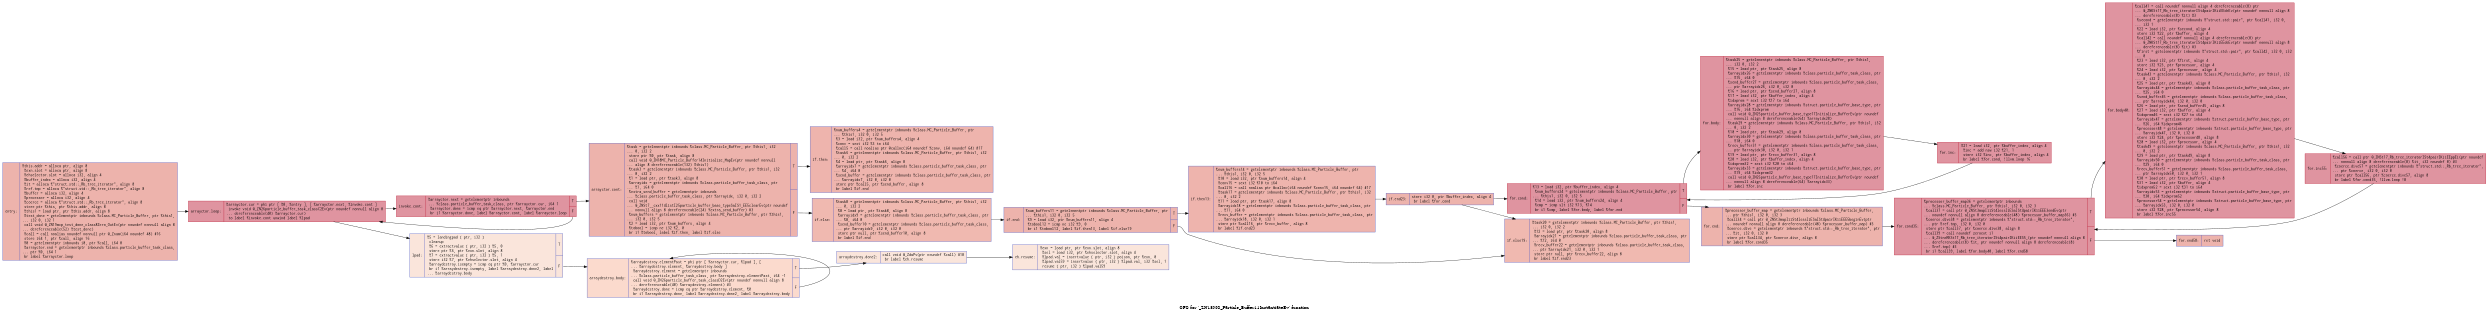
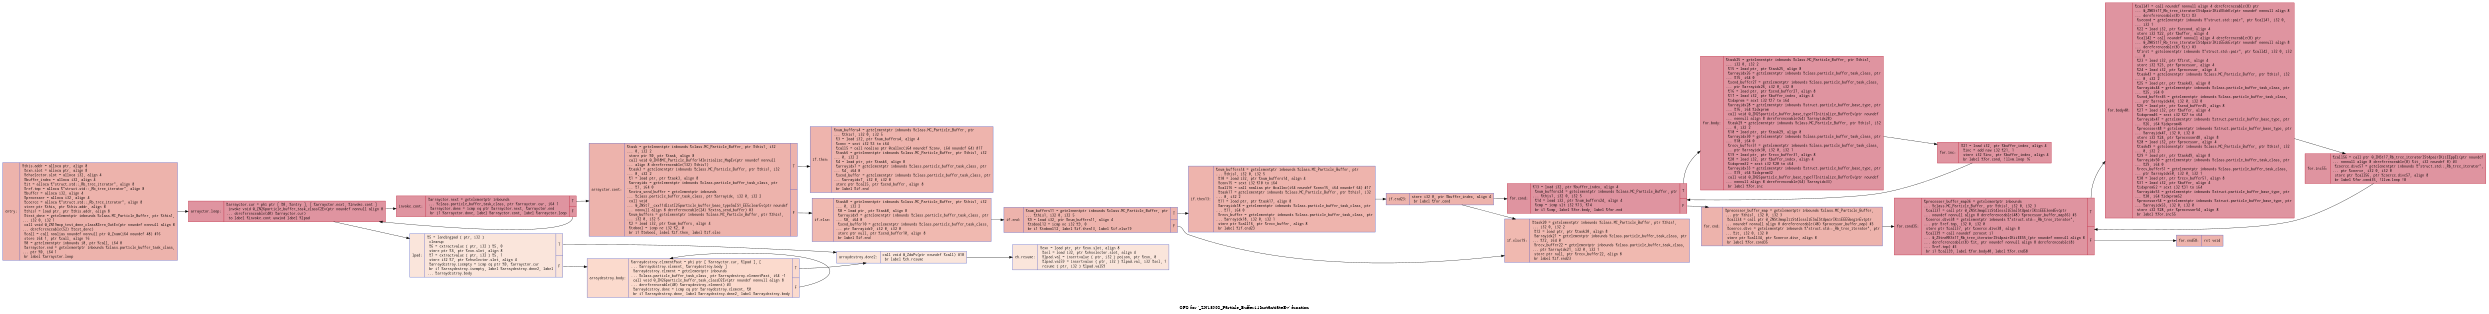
none -> (698, 246)
